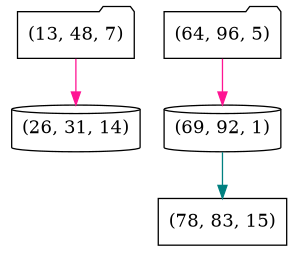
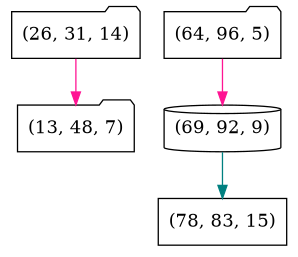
(76, 75) -> (76, 75)
(76, 128) -> (76, 35)
(222, 128) -> (222, 128)
